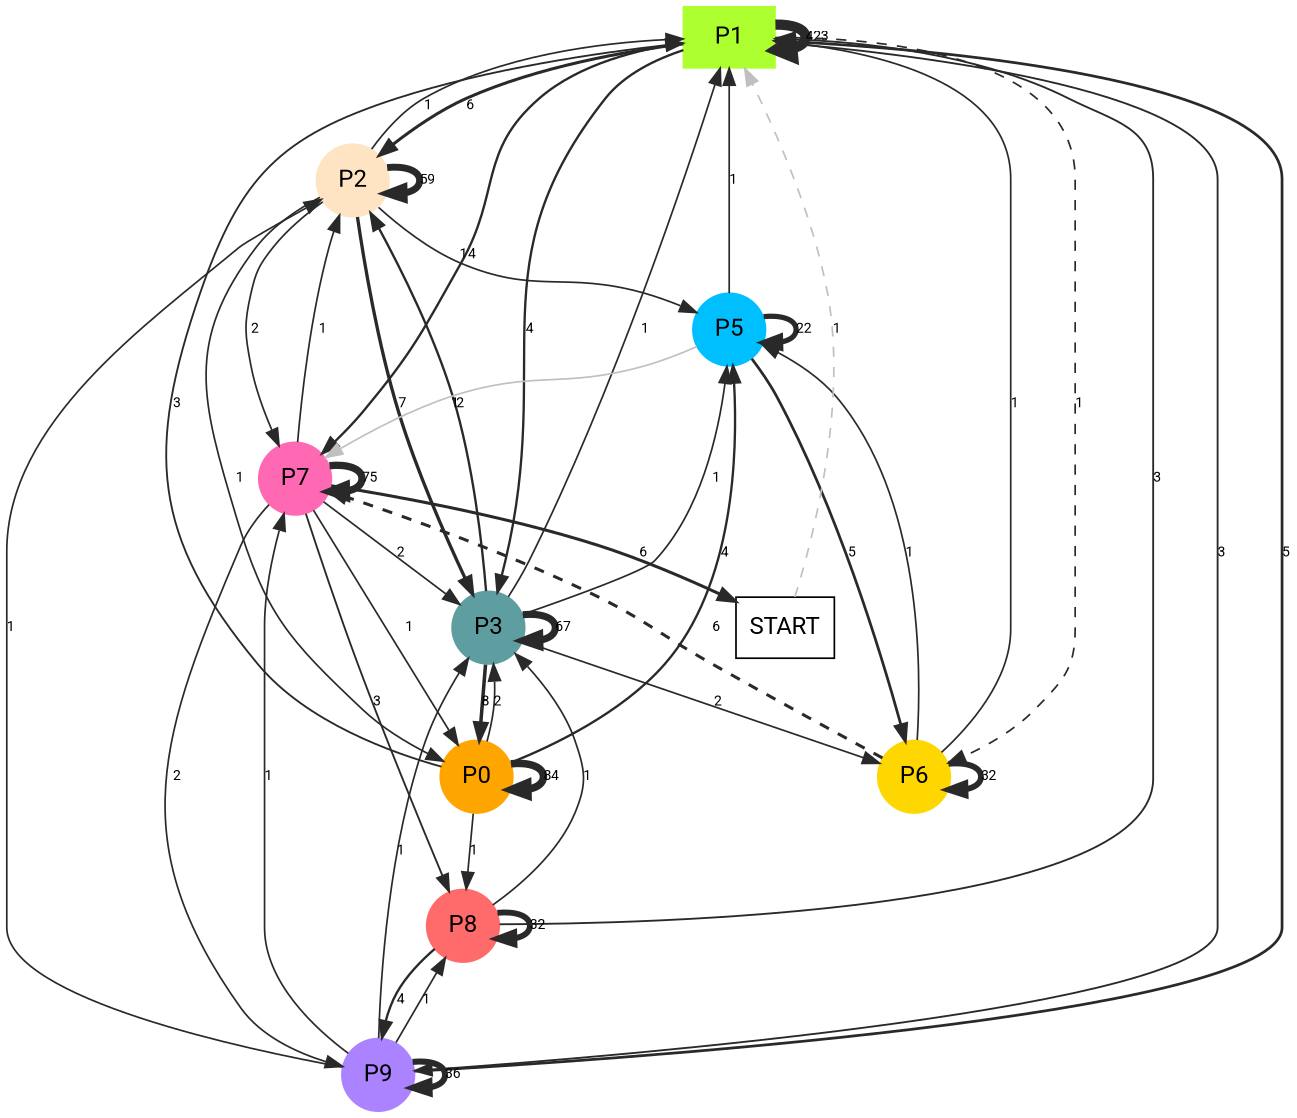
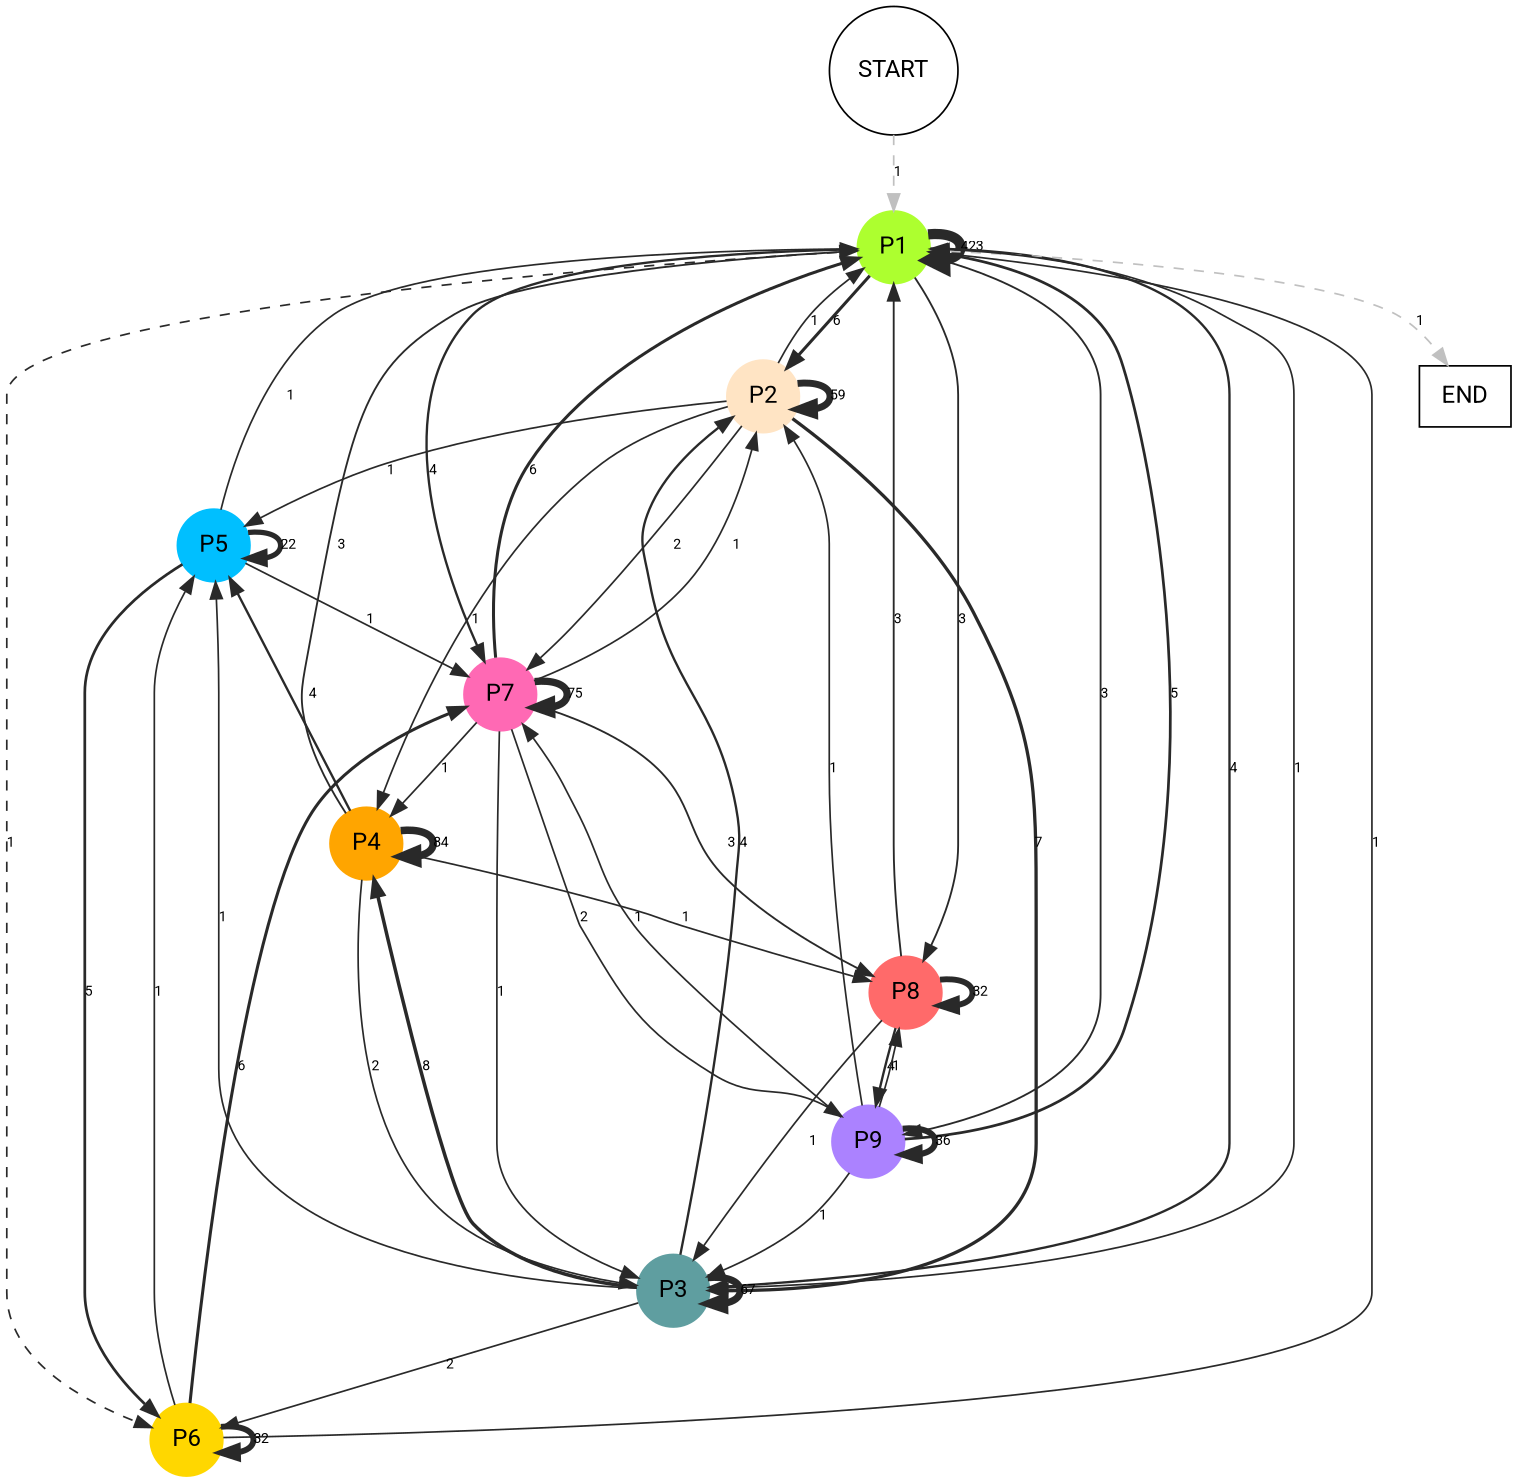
(729, 37) -> (894, 247)
(505, 384) -> (349, 616)
none -> (1465, 396)
(460, 404) -> (744, 844)
(530, 526) -> (588, 397)
(401, 553) -> (501, 993)
none -> (958, 609)
(623, 610) -> (246, 1018)
(785, 628) -> (894, 71)
(477, 777) -> (366, 844)
